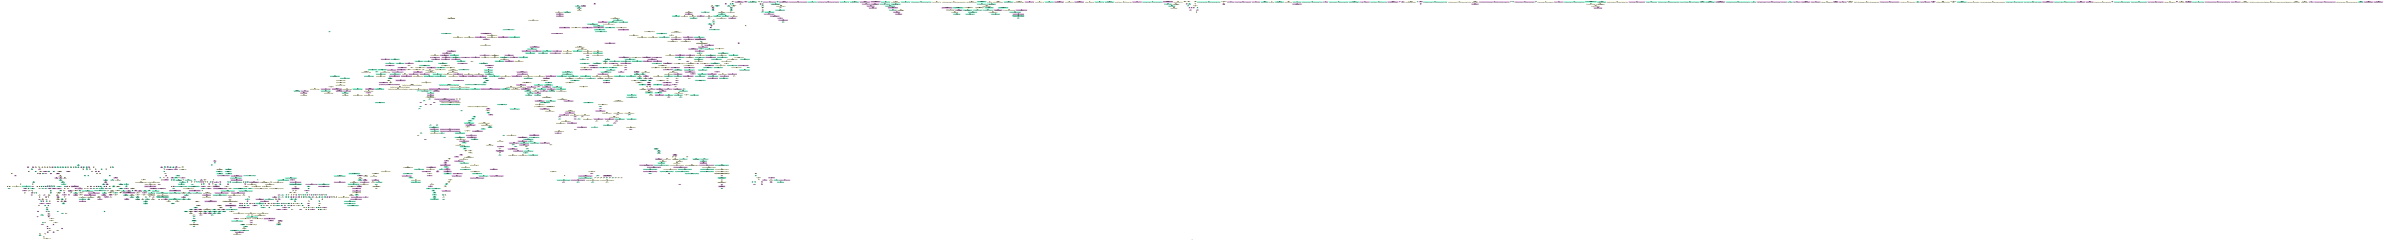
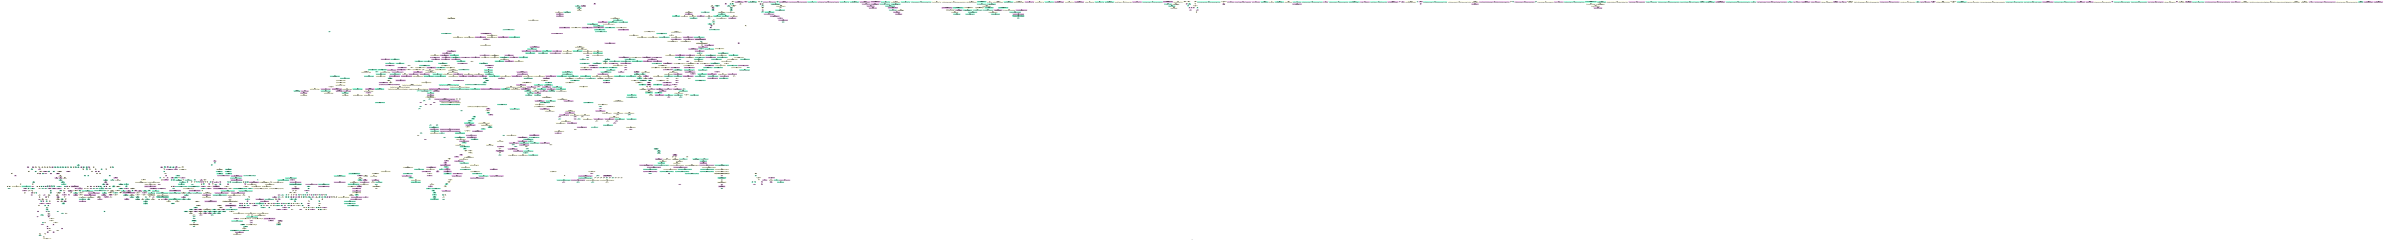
(409, 63) -> none
